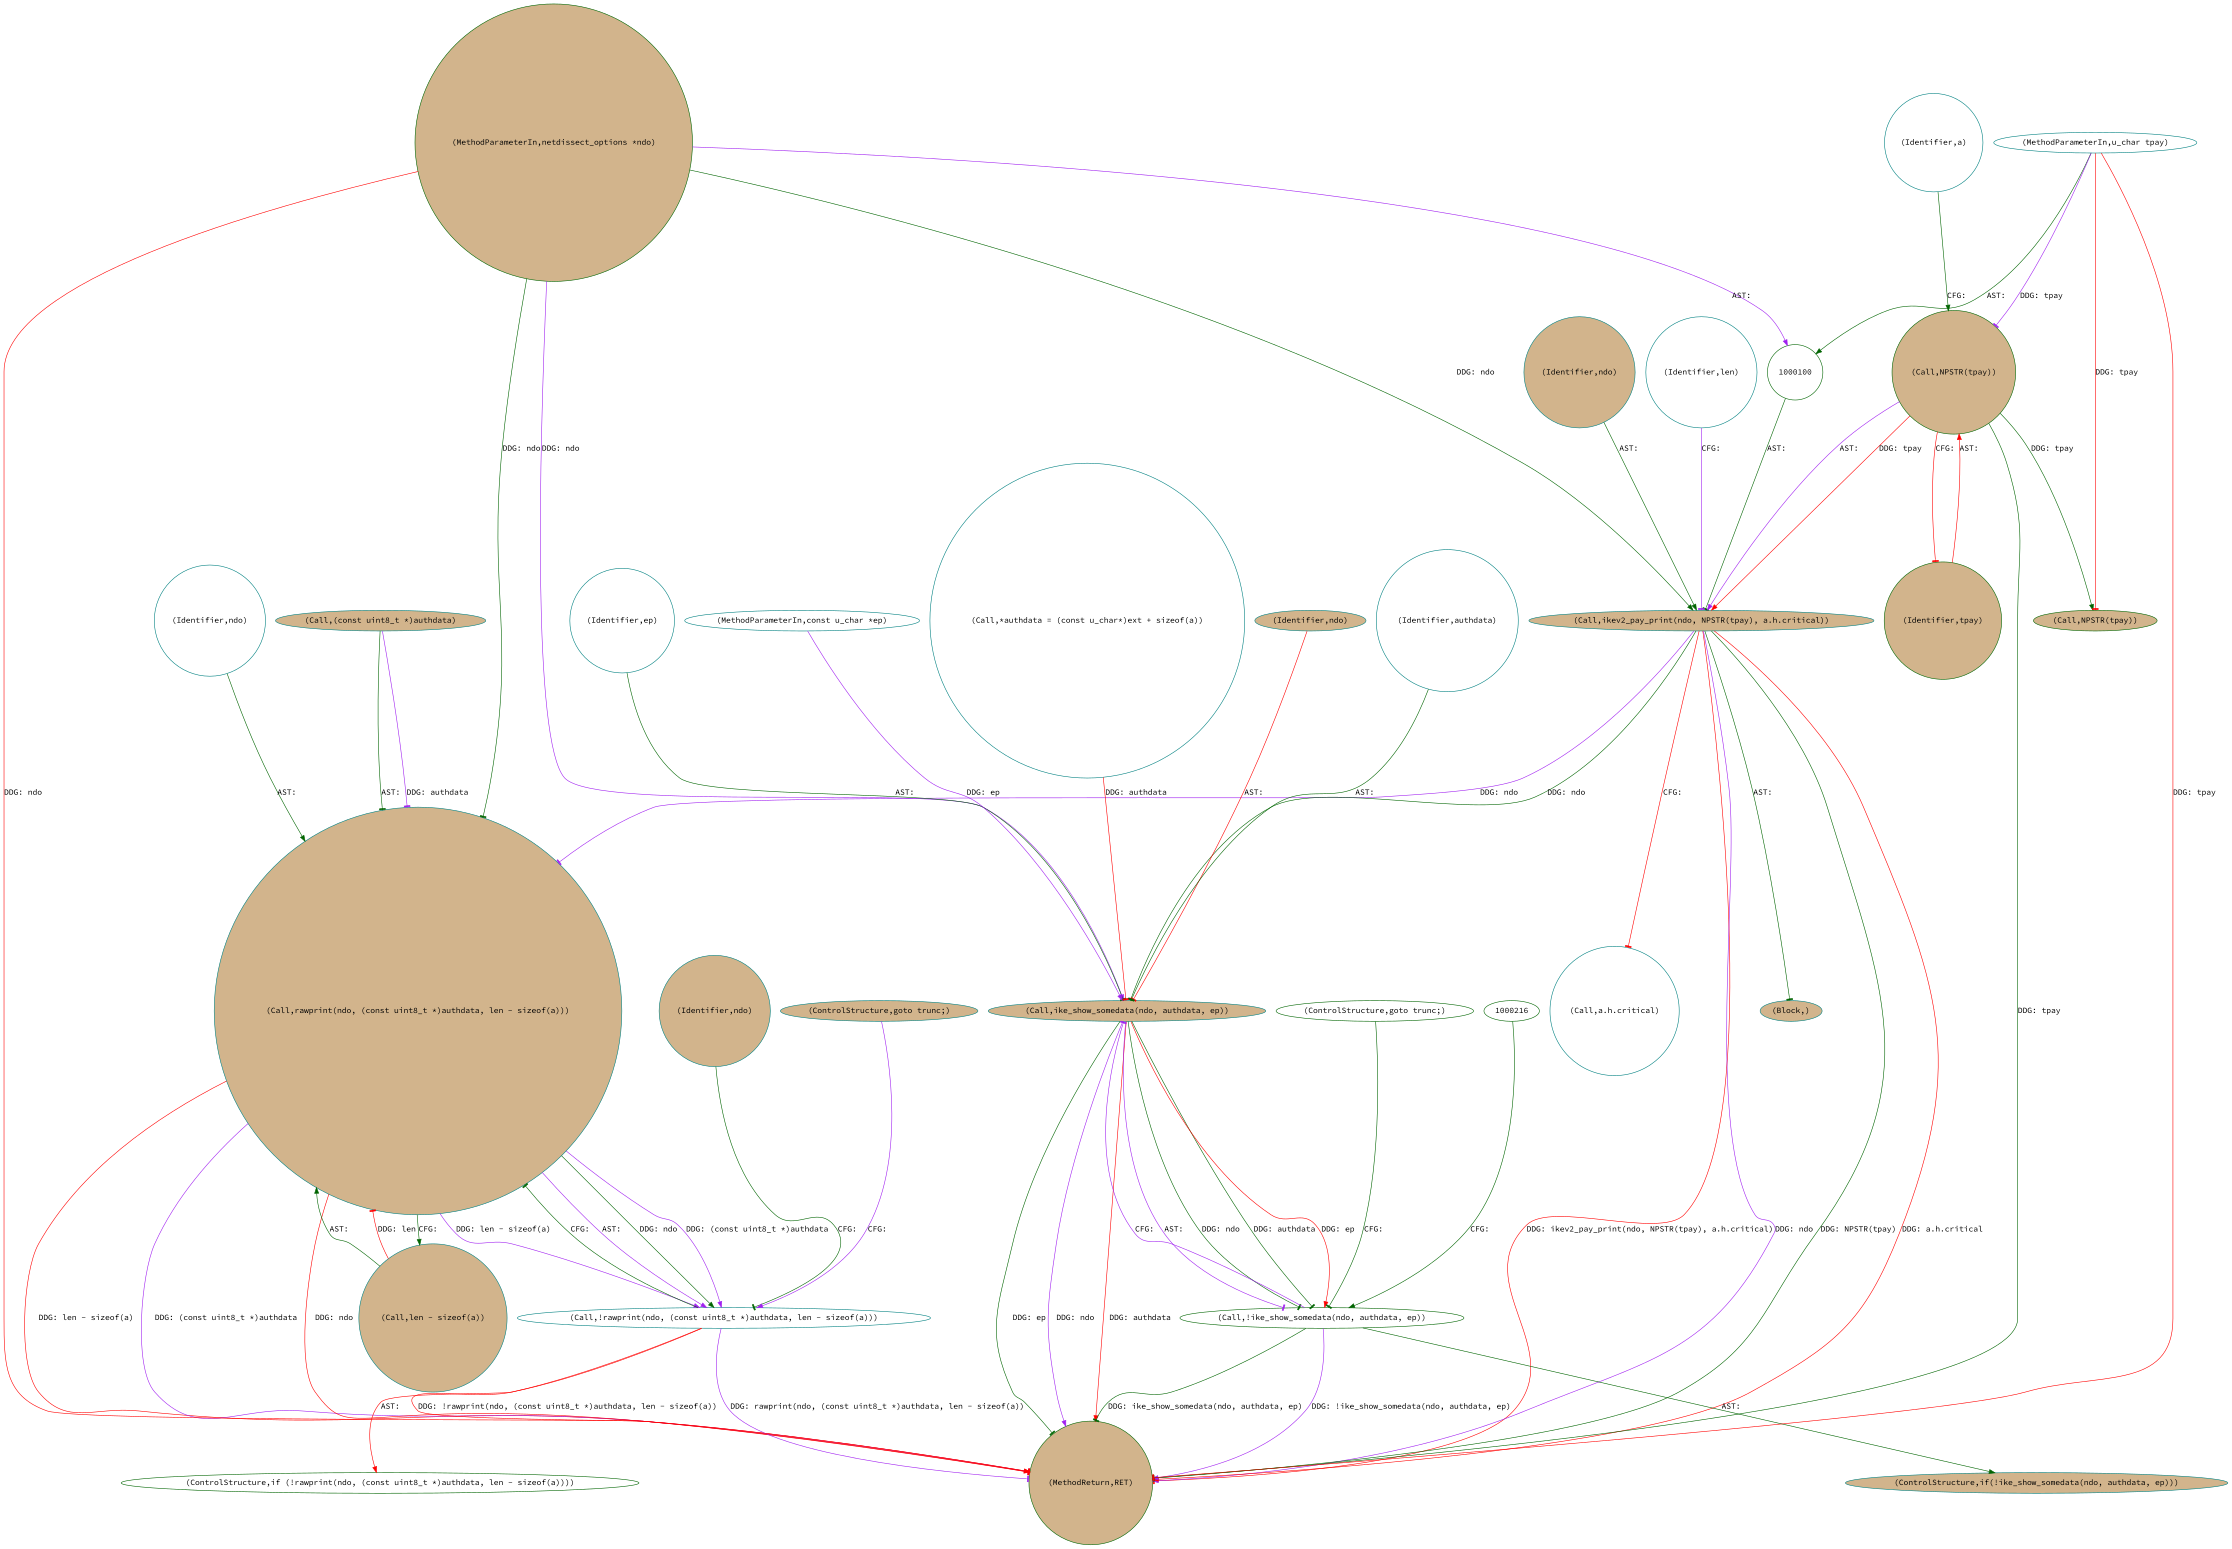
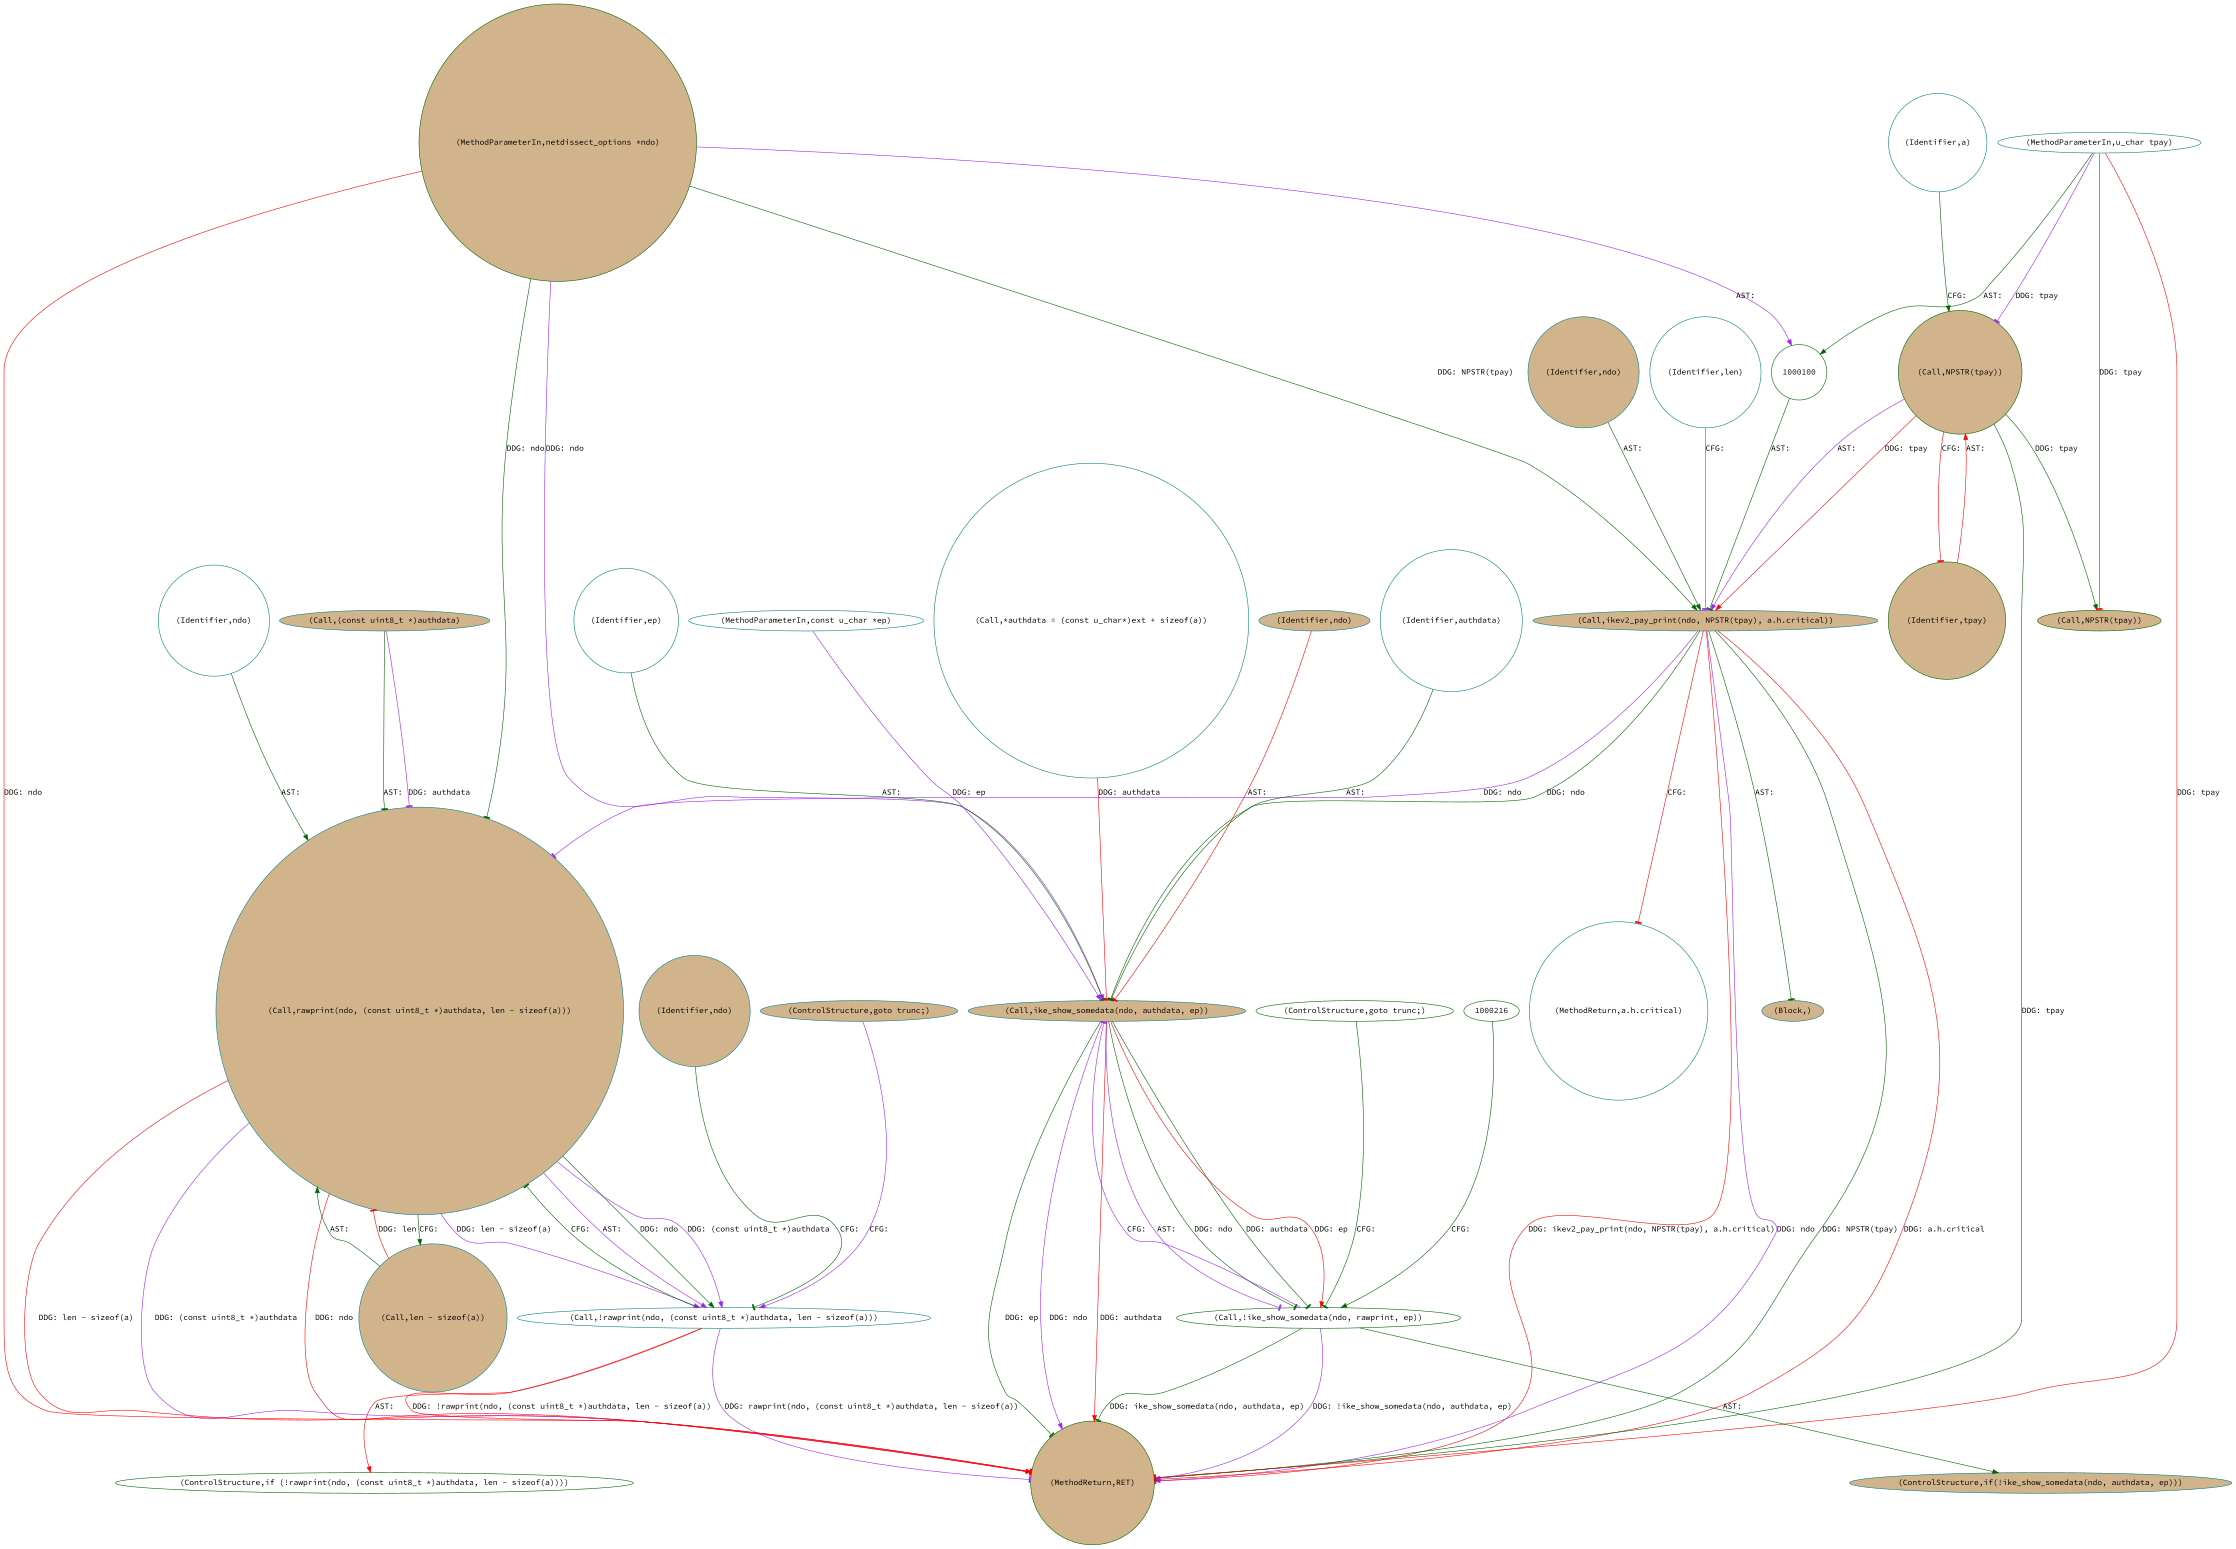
(1476, 372) -> (1476, 372)
(1615, 1011) -> (1619, 1011)
(1322, 1318) -> (1318, 1318)
